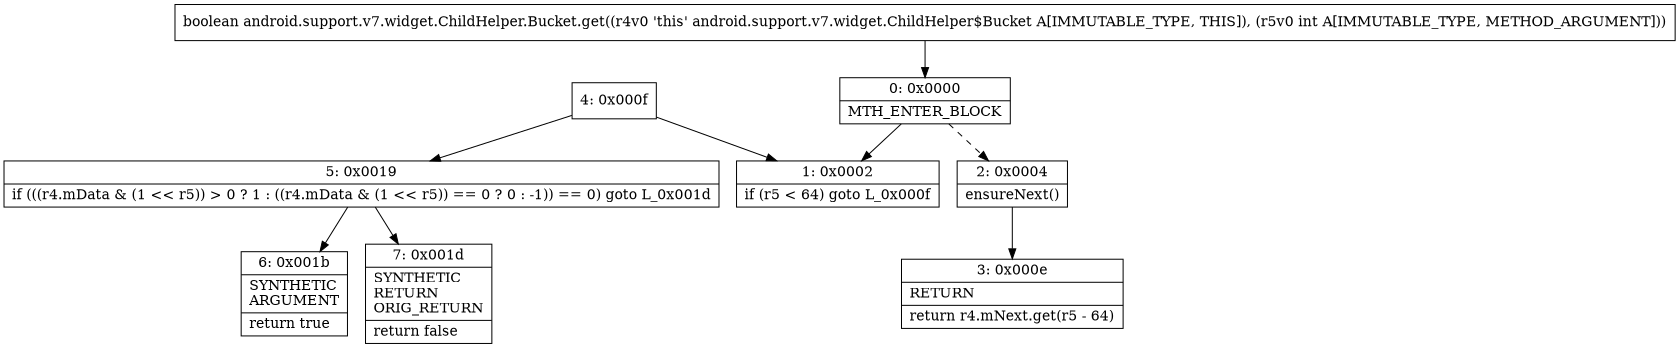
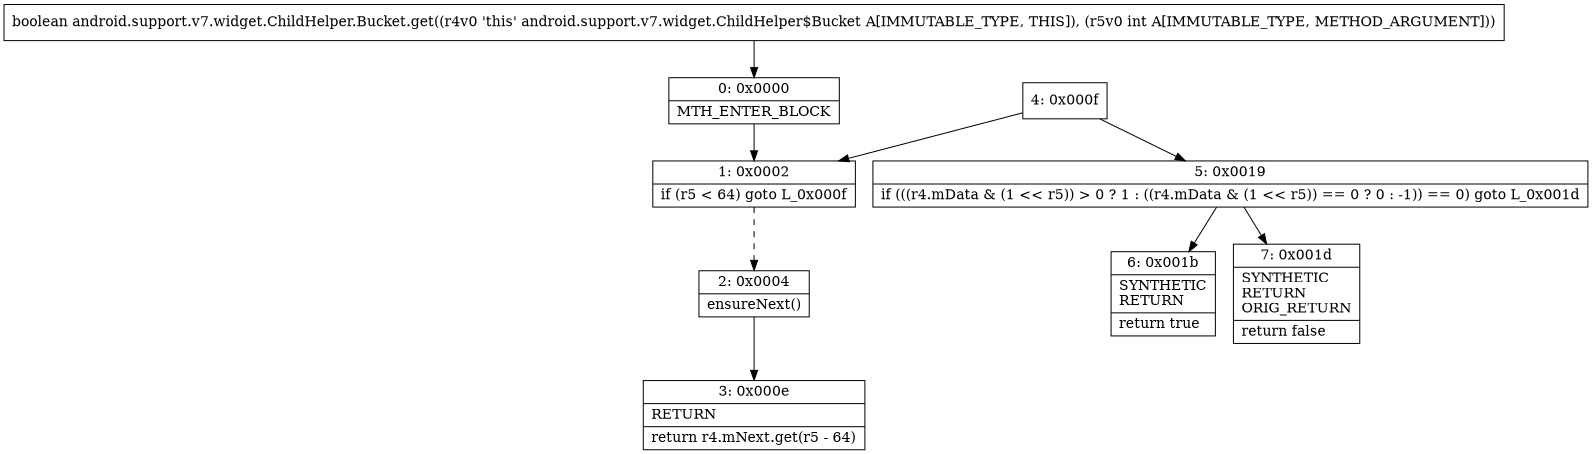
(965, 139) -> (754, 234)
(294, 301) -> (1152, 301)
